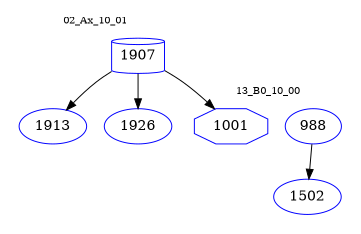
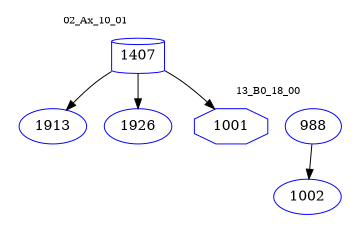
(138, 56) -> (138, 56)
(268, 92) -> (268, 92)
(307, 197) -> (307, 197)
